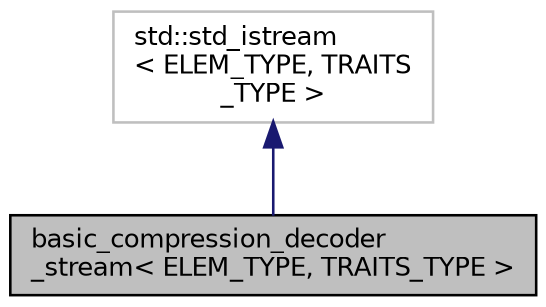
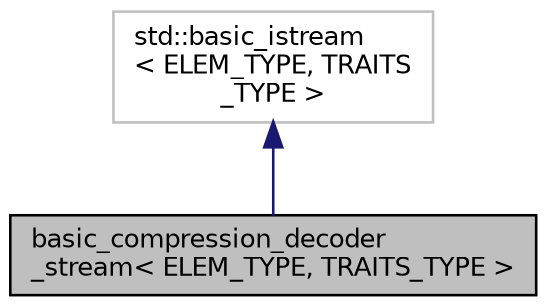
(273, 67) -> (273, 67)
